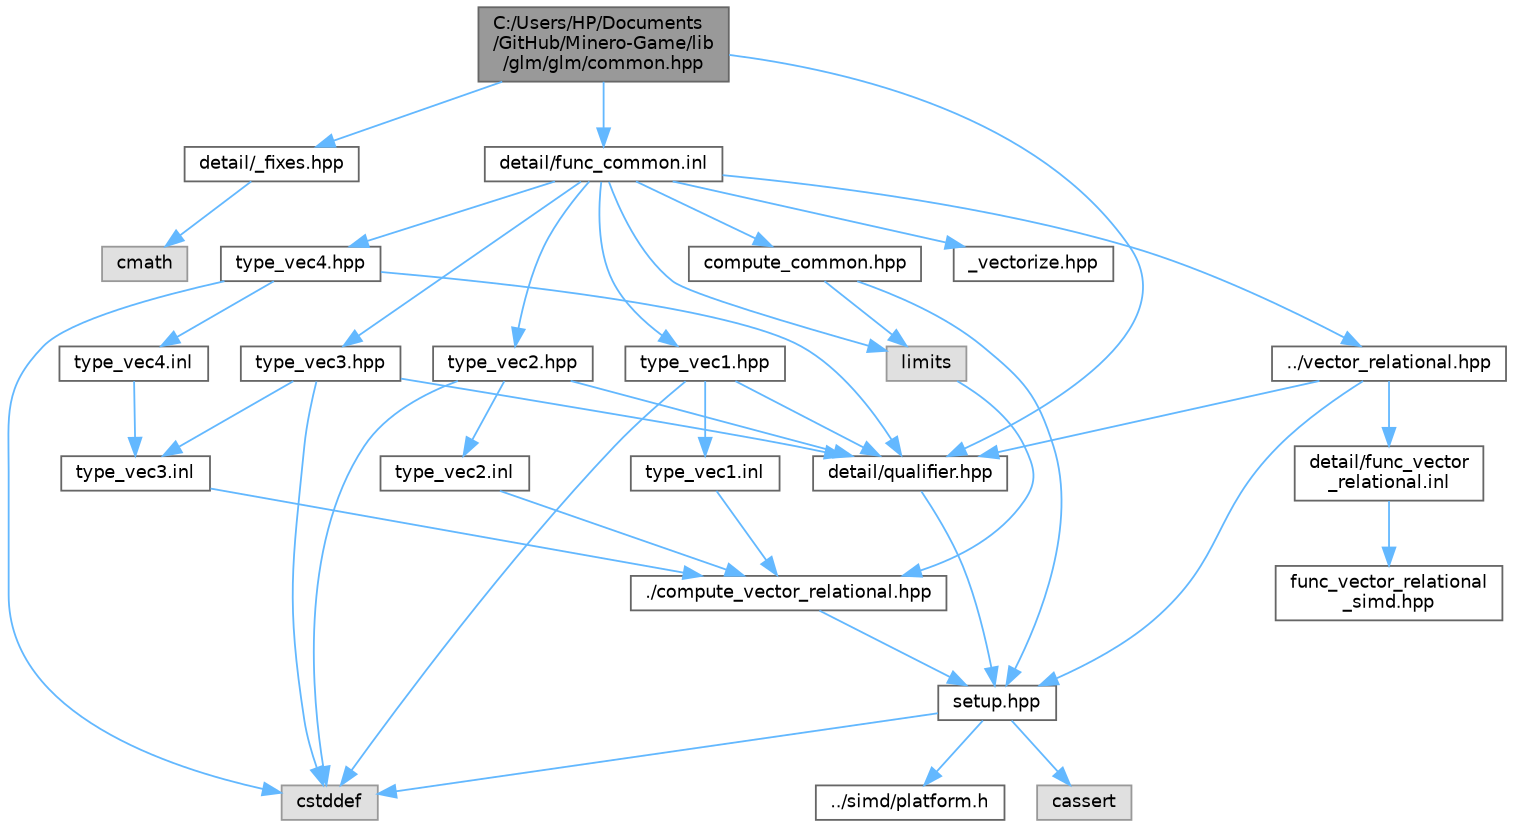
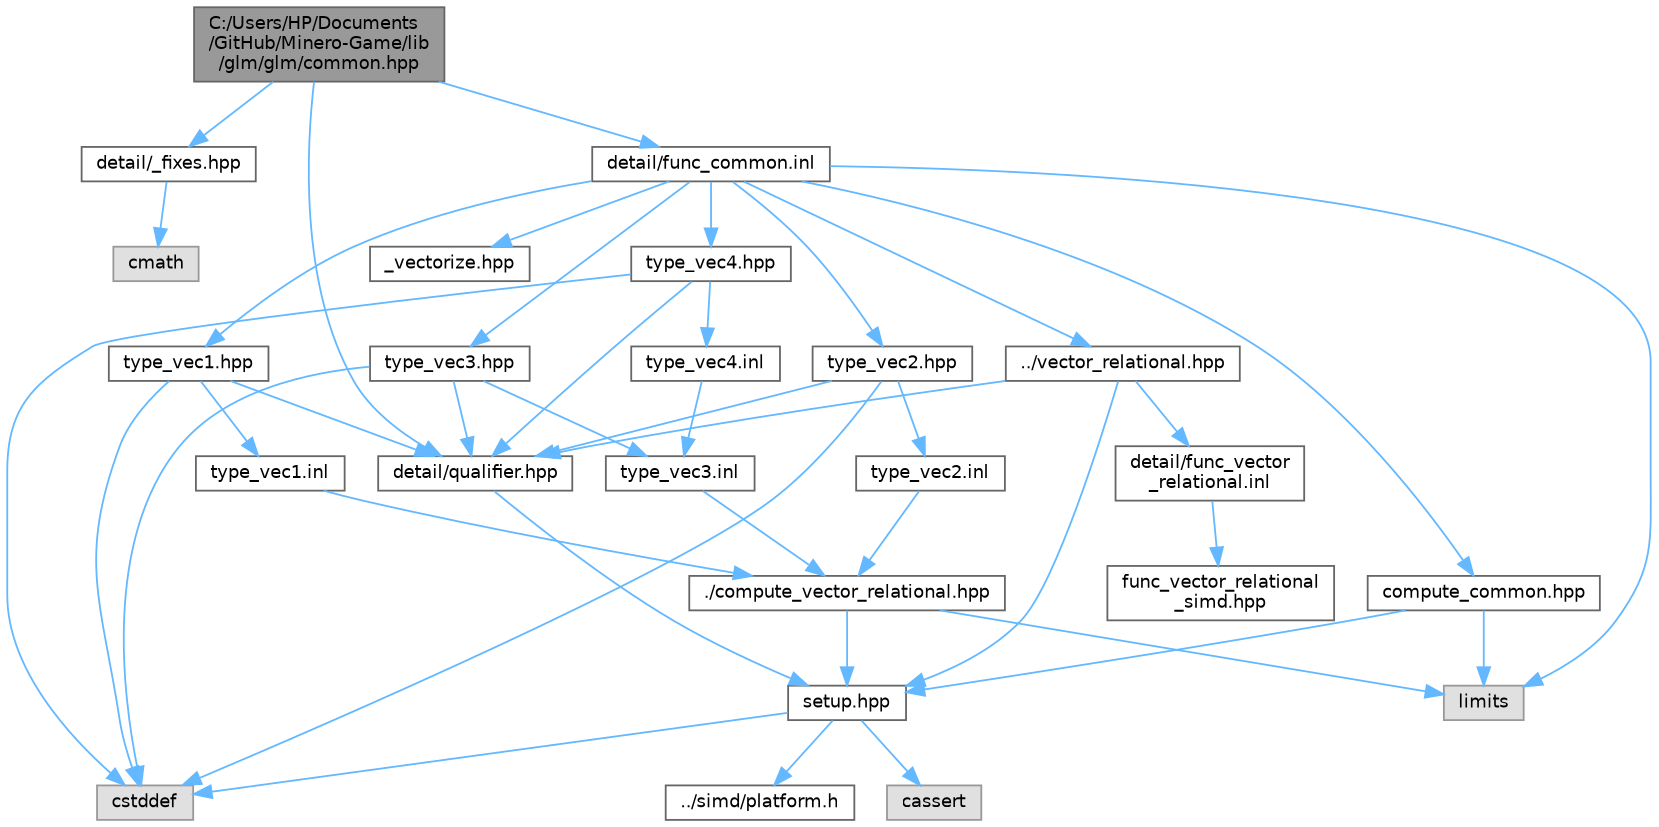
(1031, 489) -> (1219, 657)
